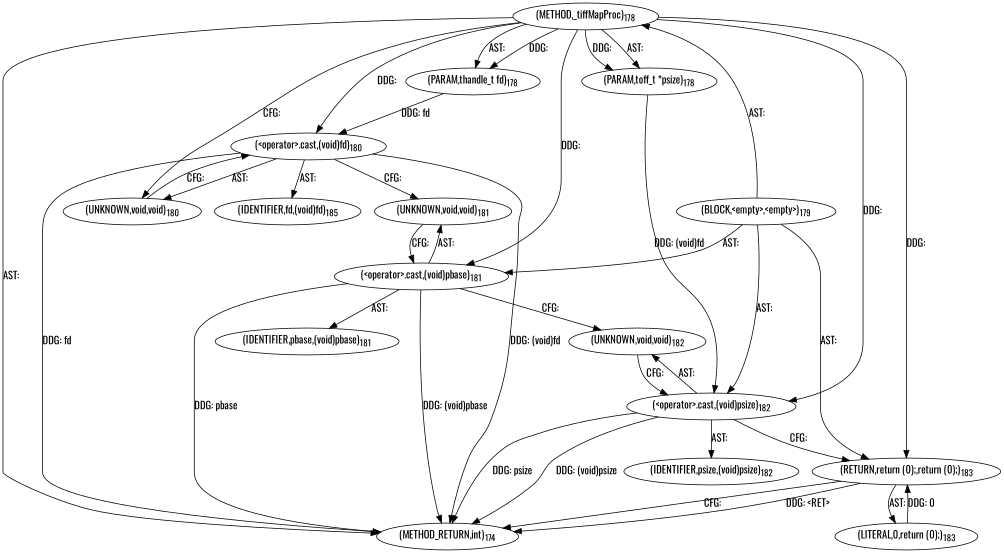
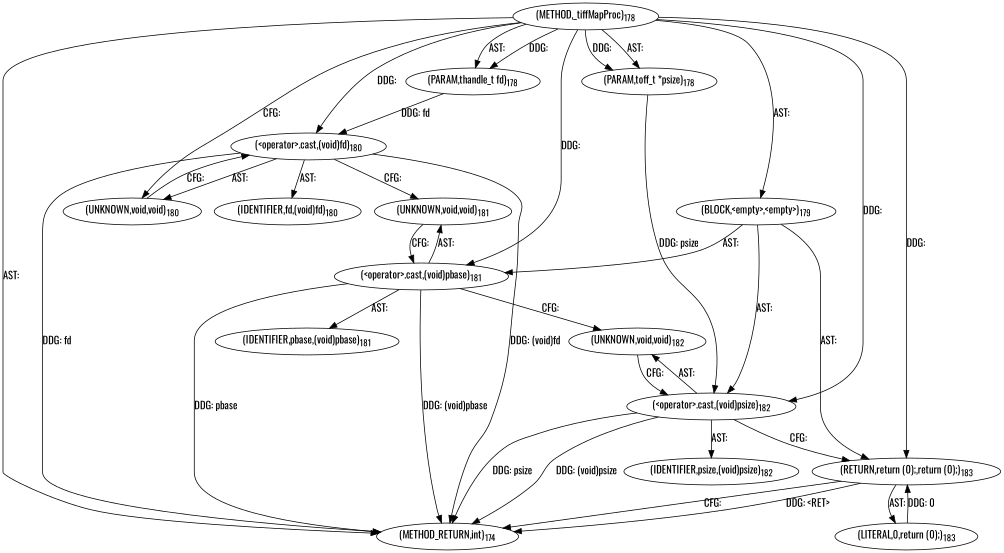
(737, 89) -> (763, 68)
(332, 210) -> (332, 210)
(679, 244) -> (679, 244)
